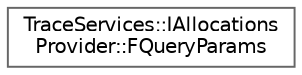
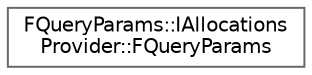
(151, 37) -> (156, 37)
